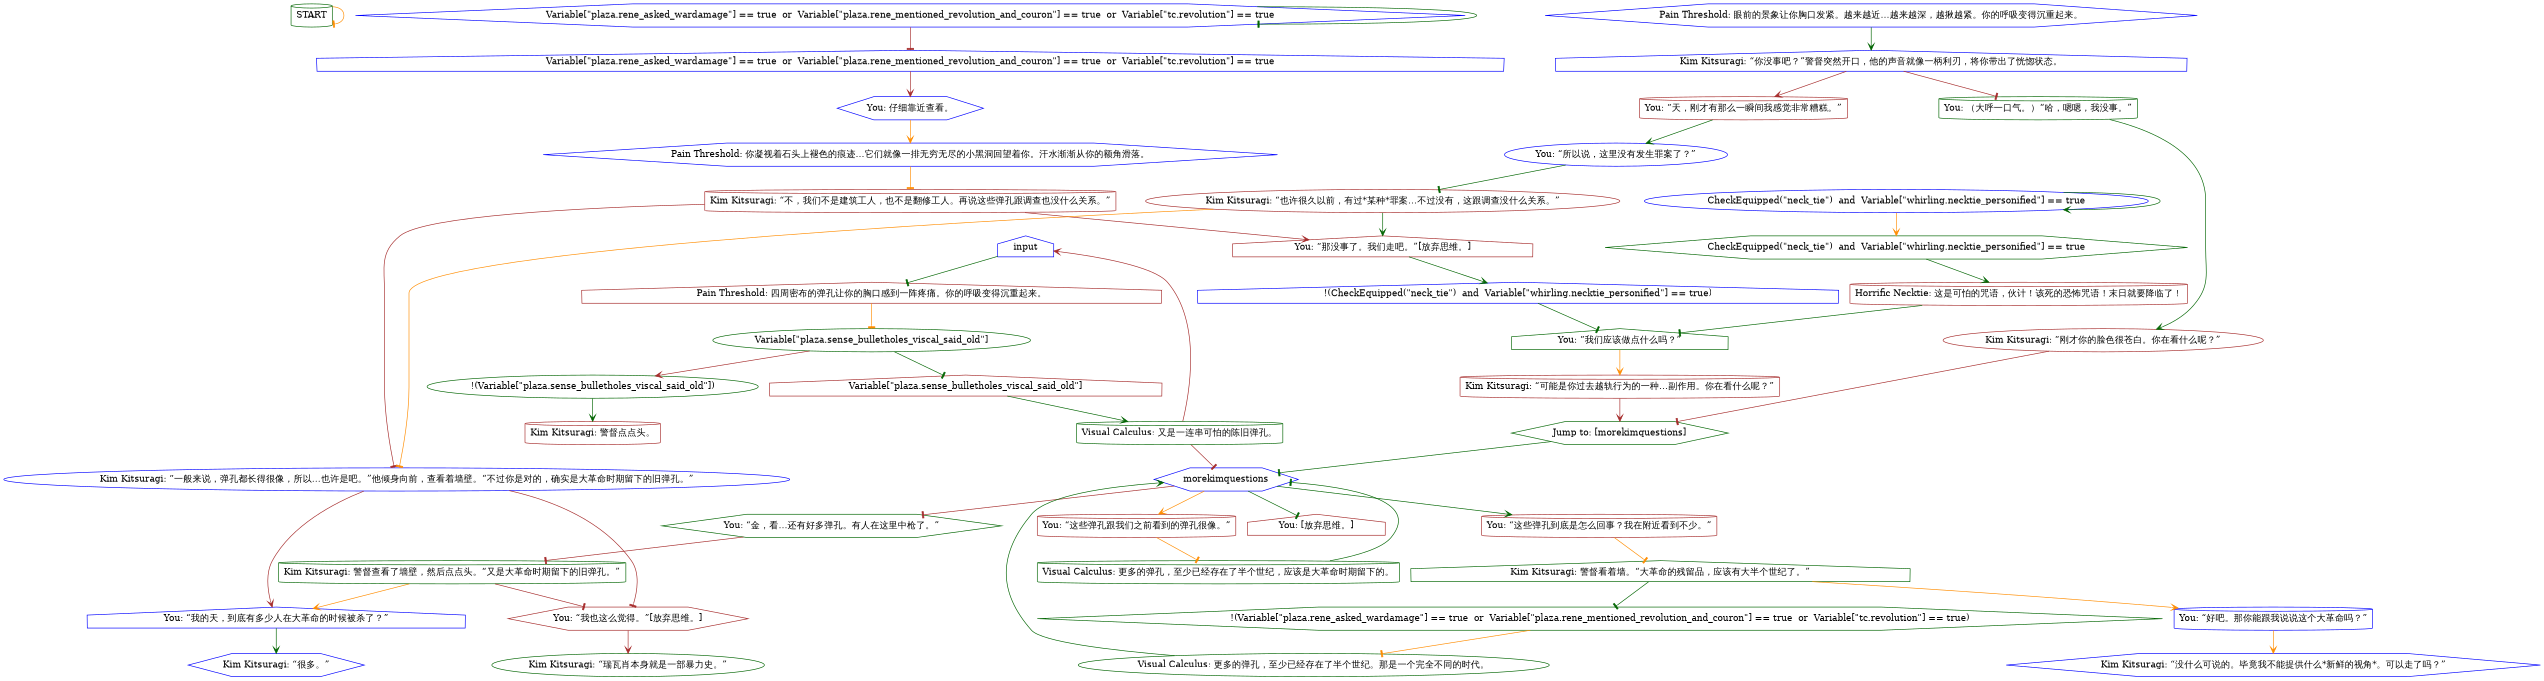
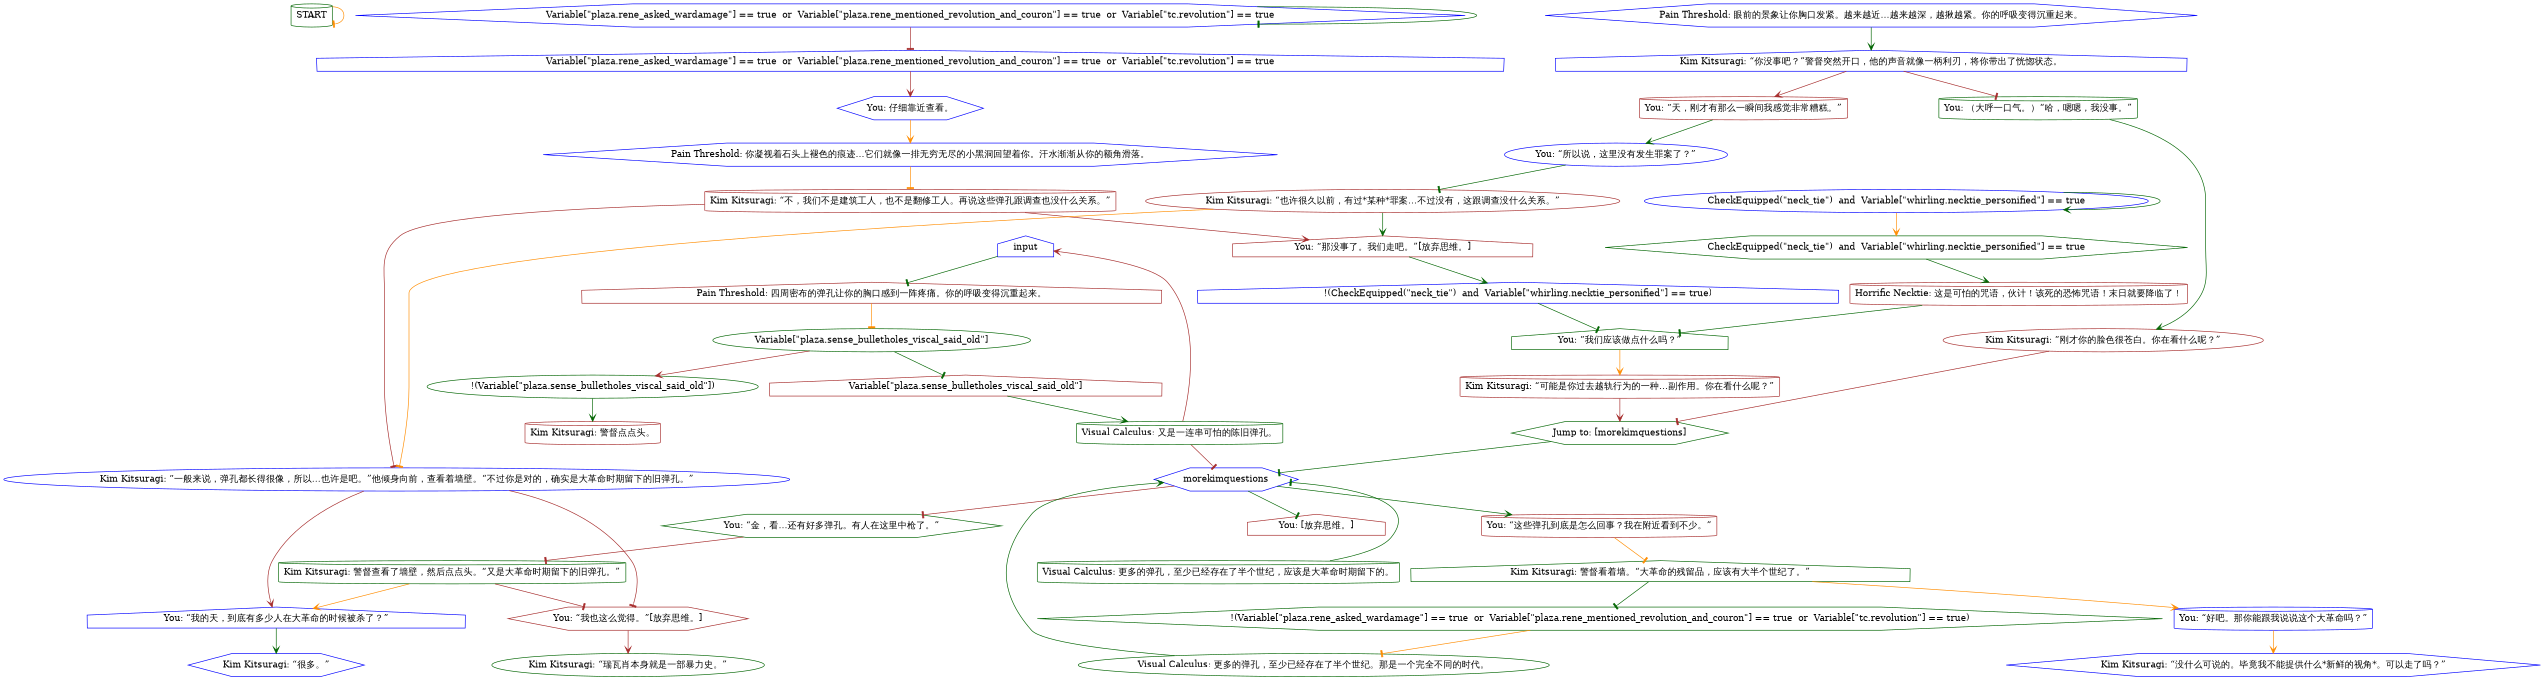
(1137, 526) -> none
